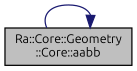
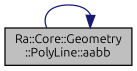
(68, 47) -> (68, 47)
